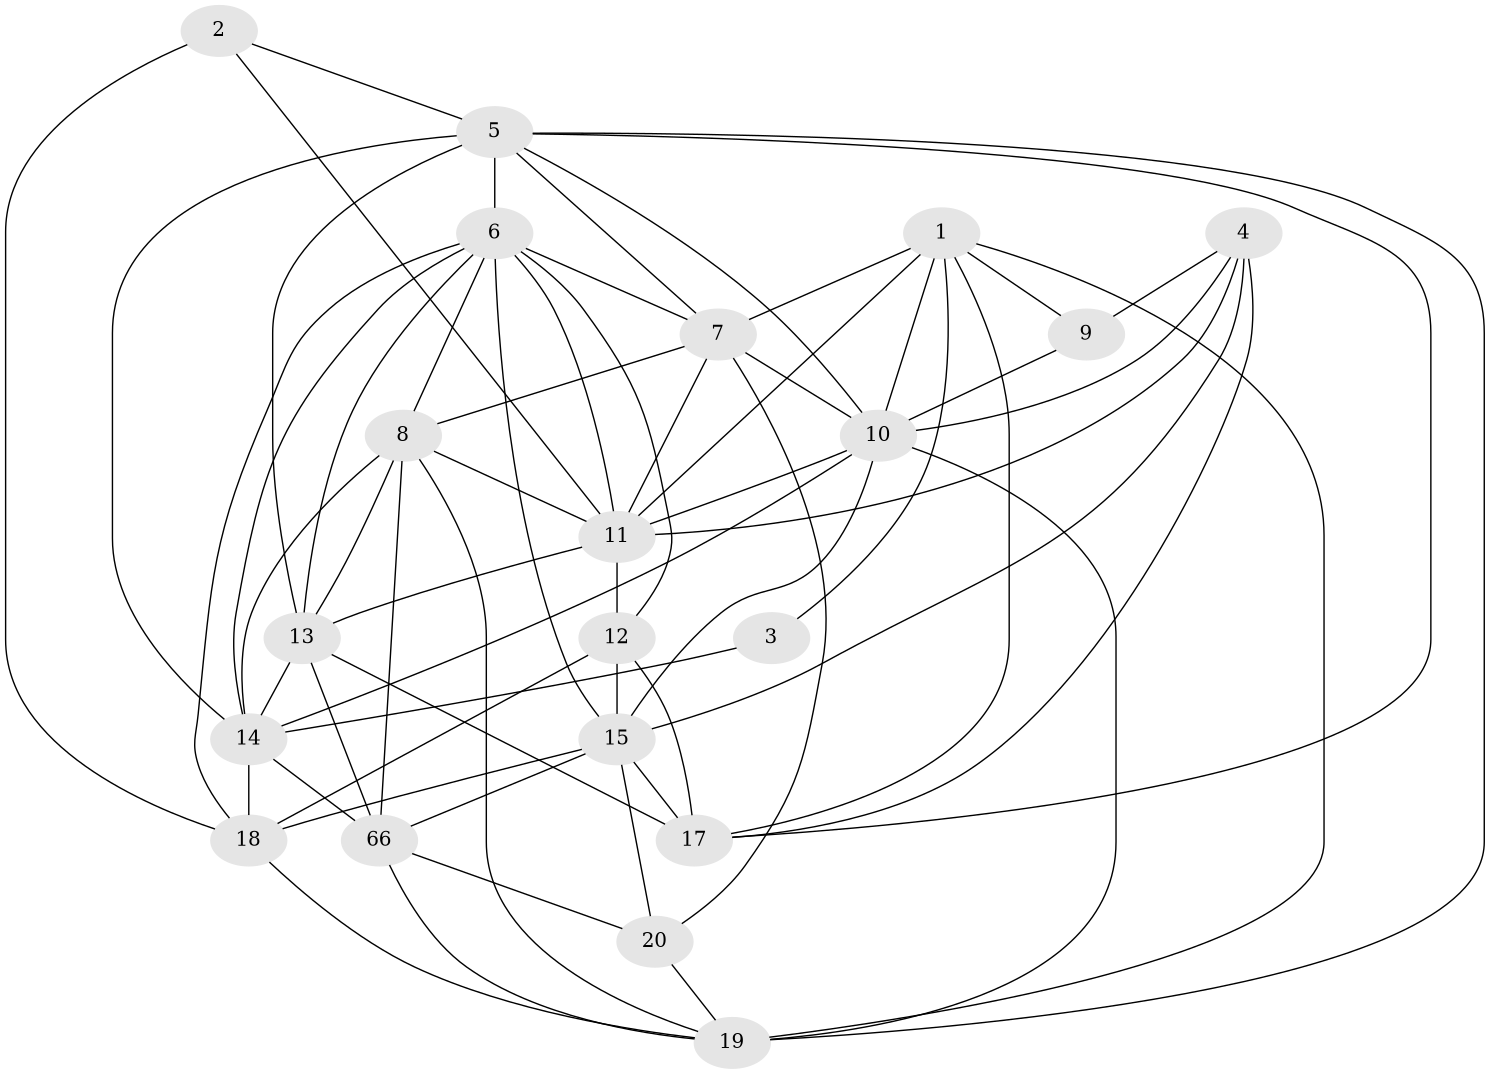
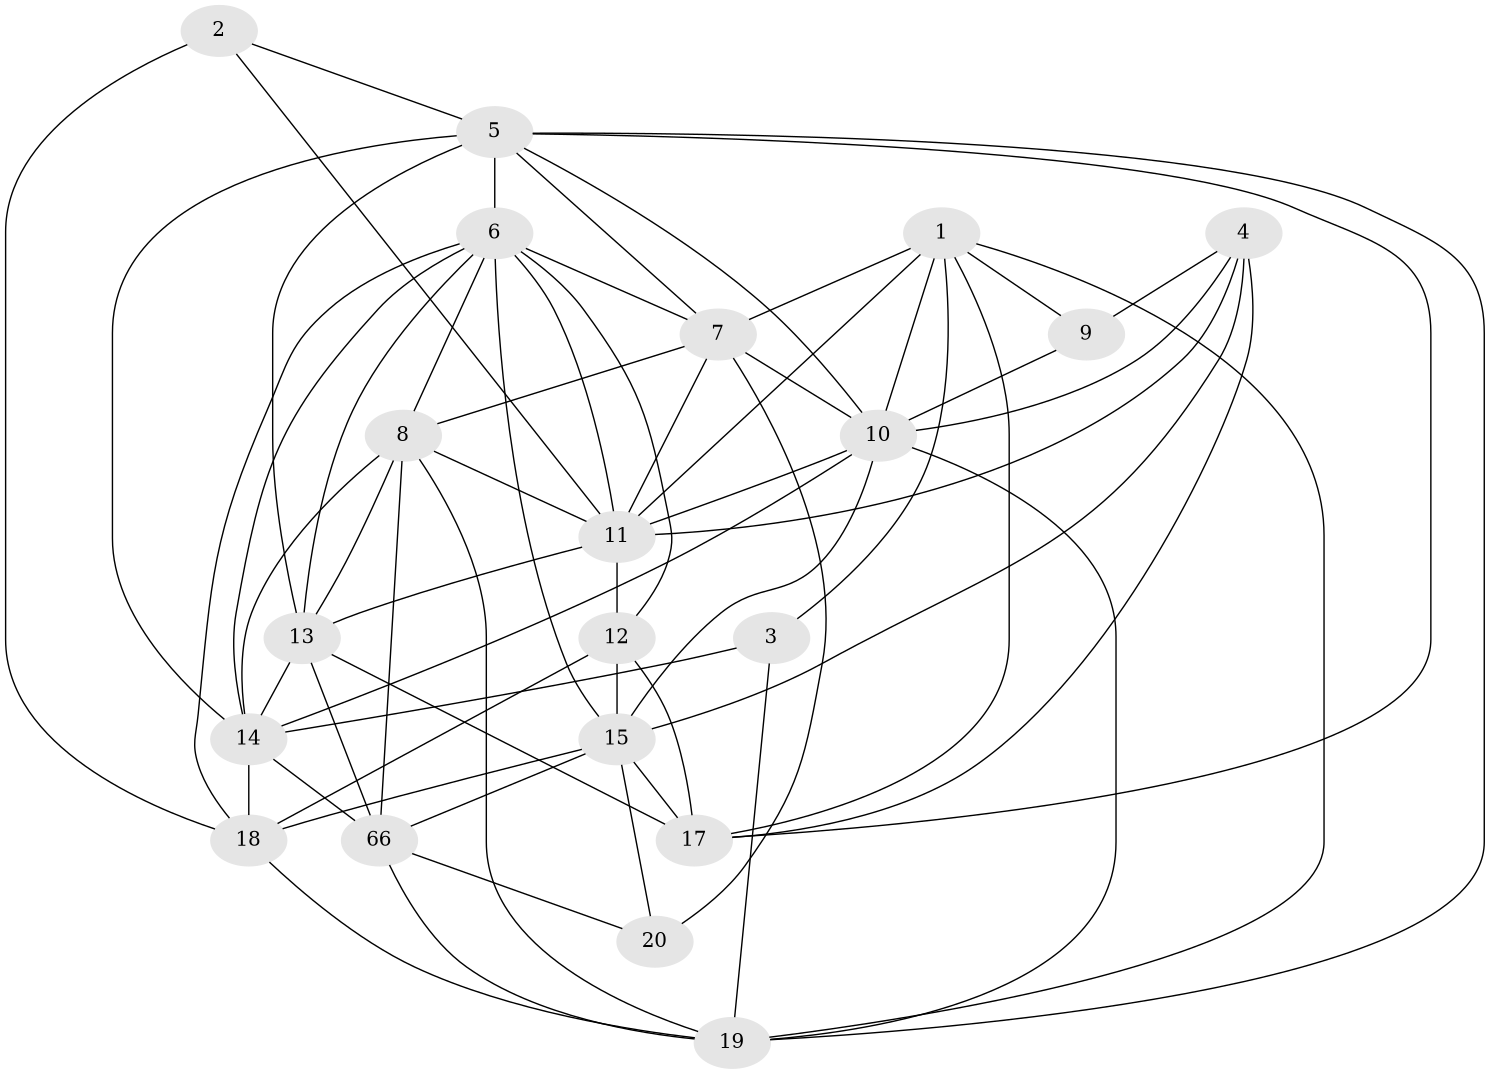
(694, 992) -> (755, 814)
